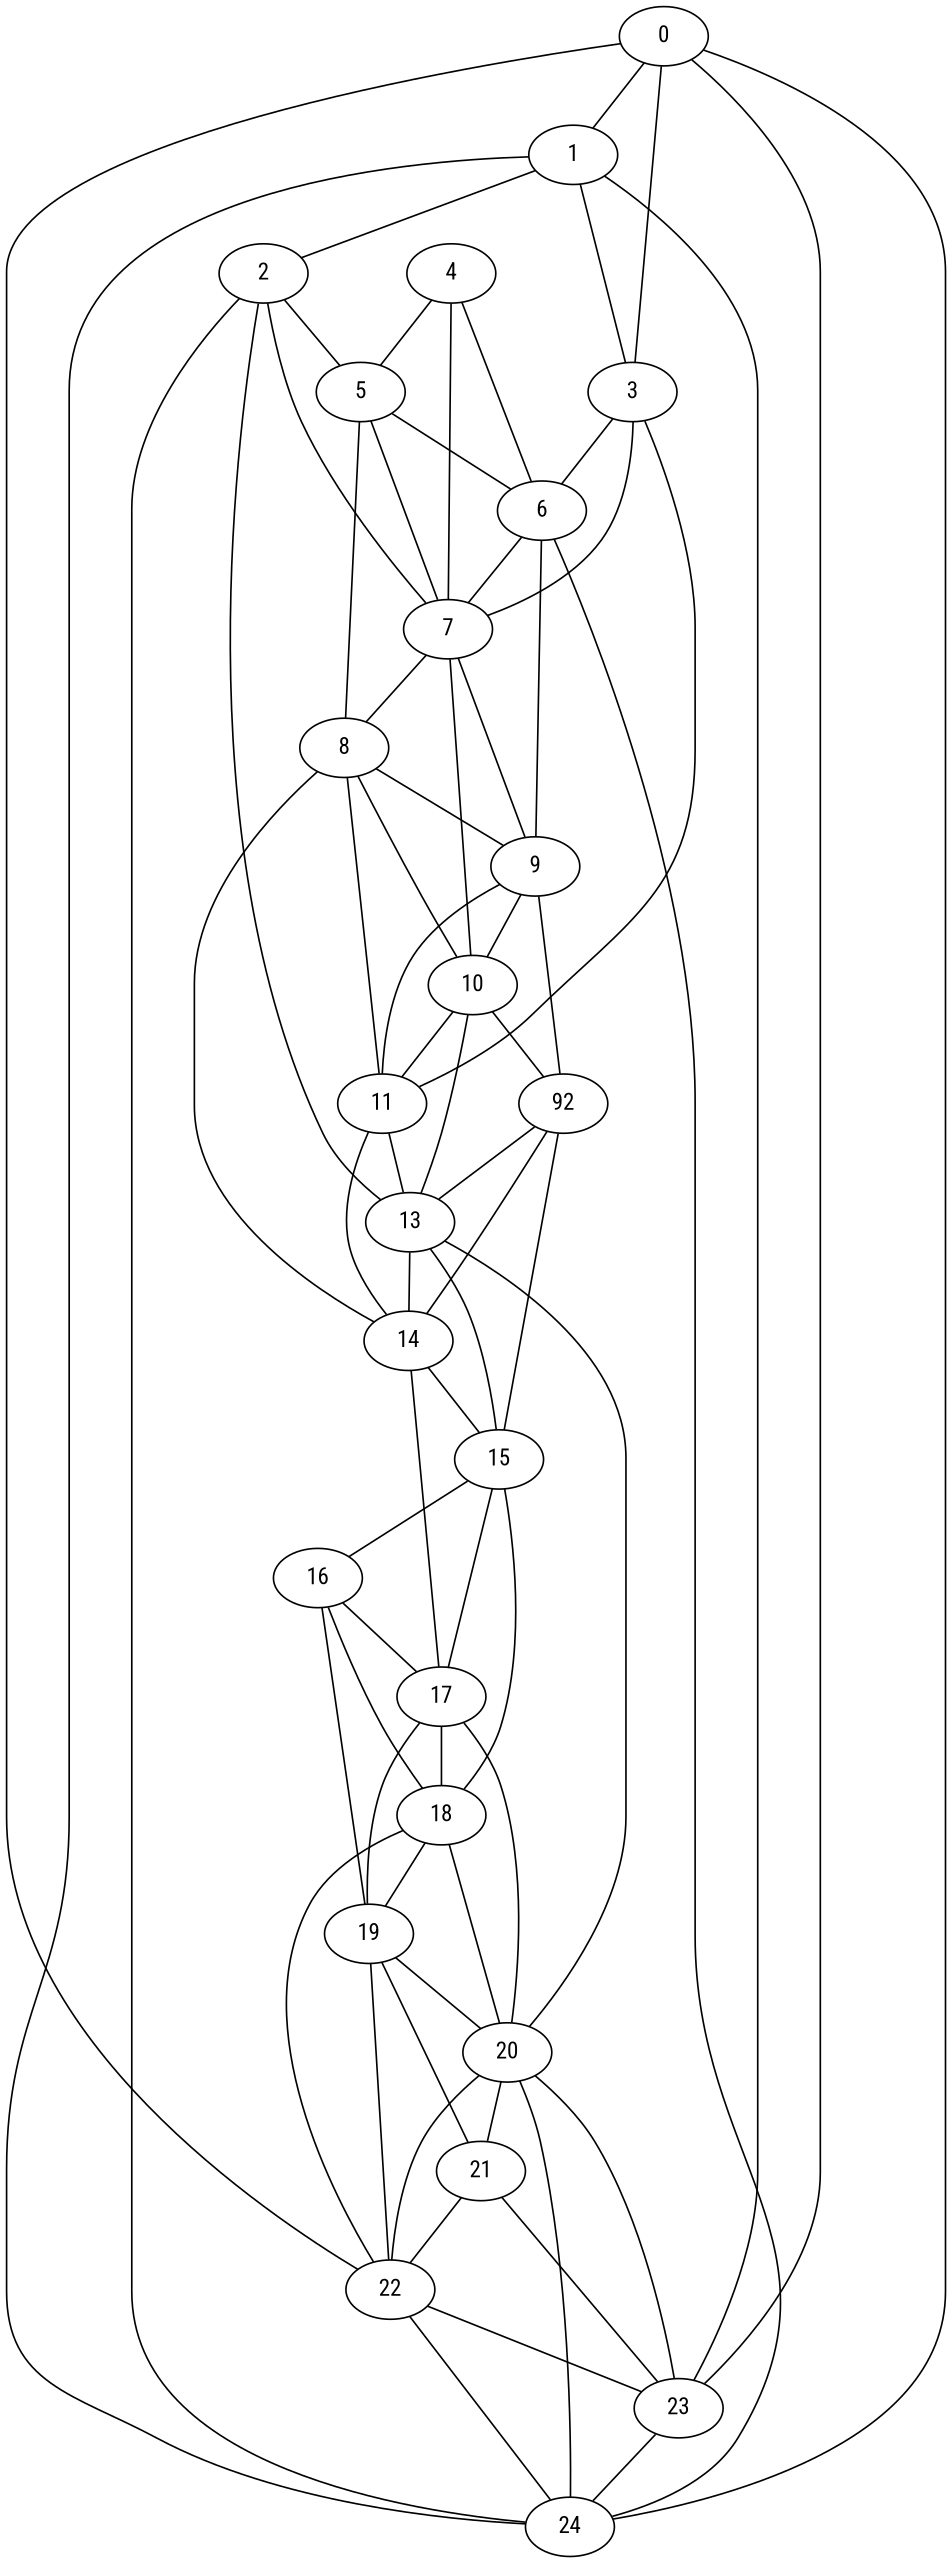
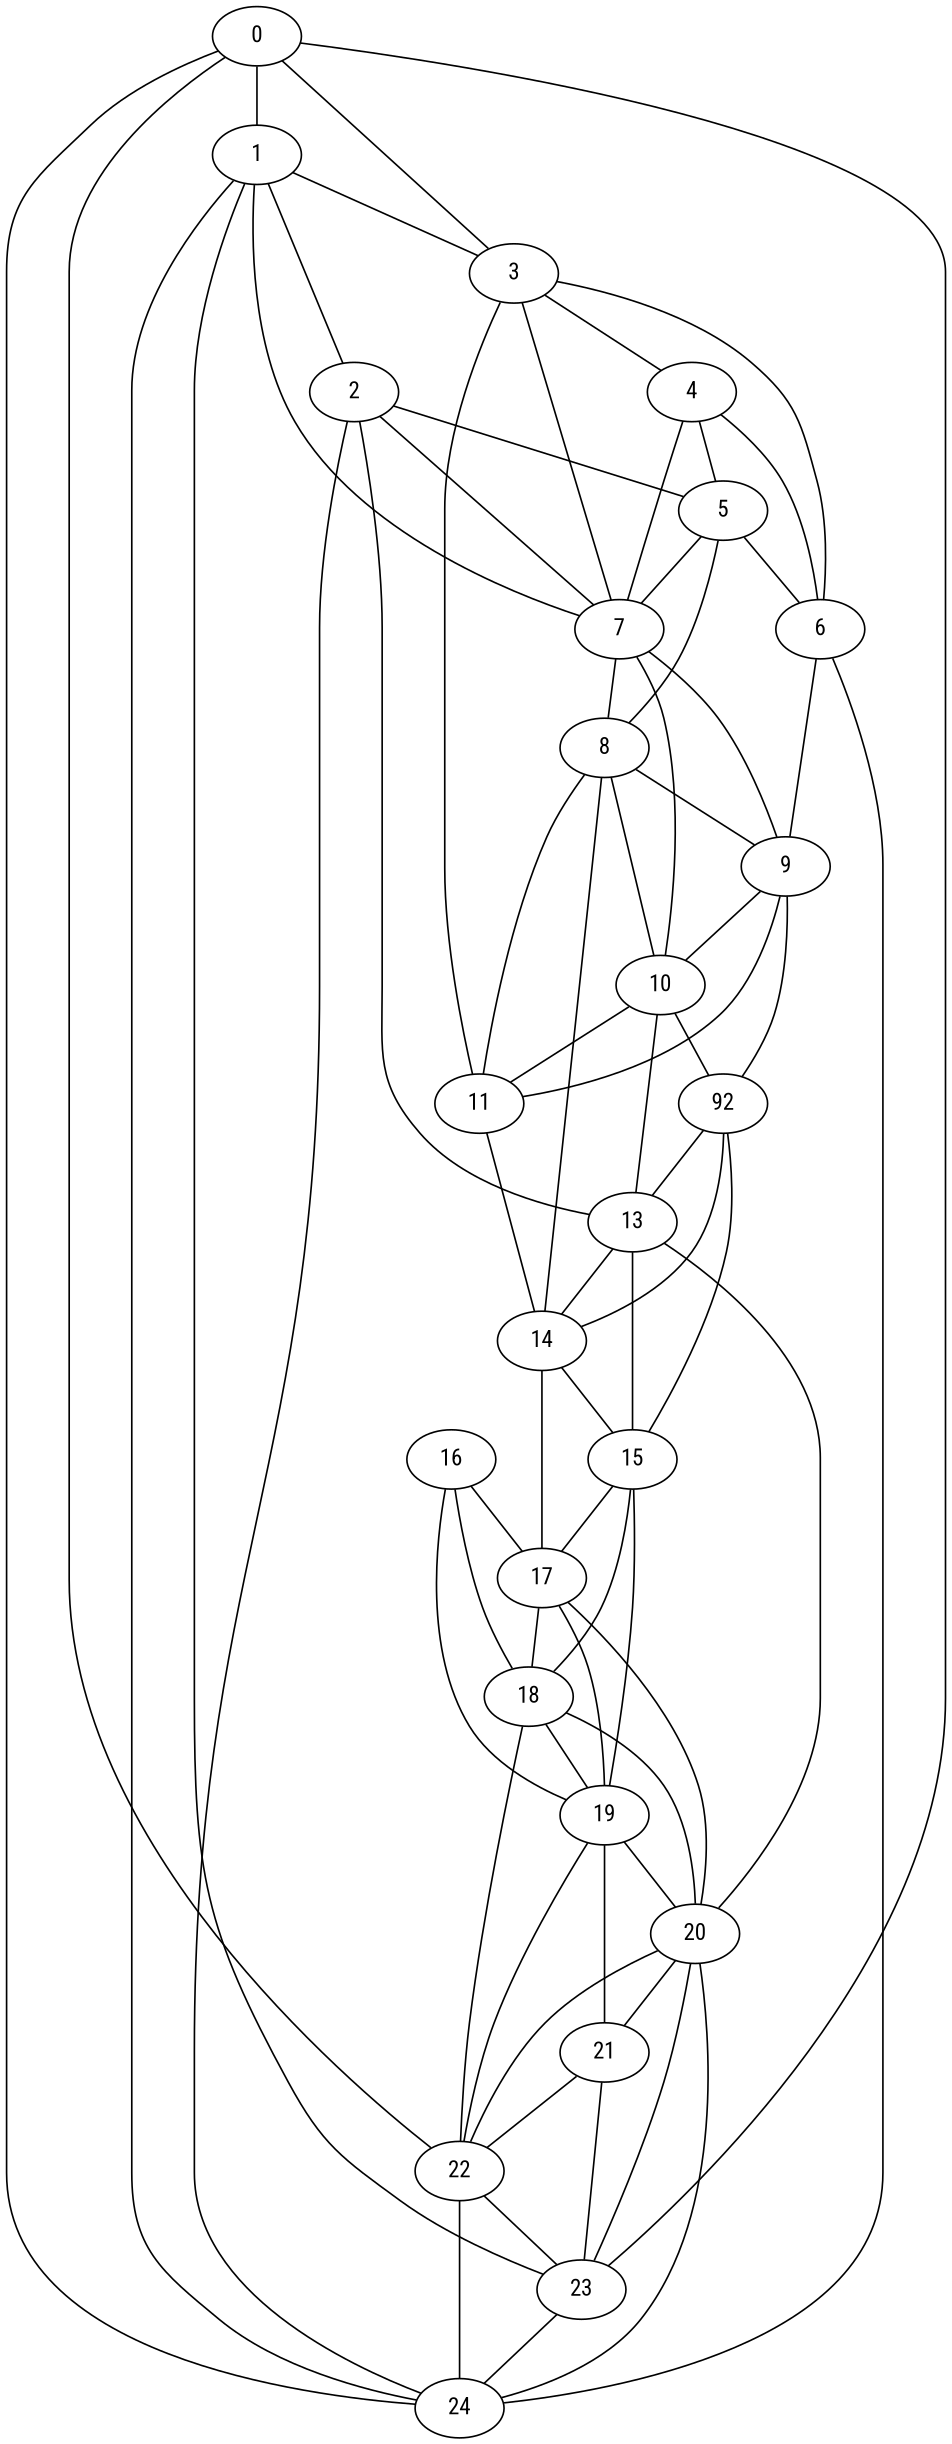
none -> (603, 333)
(495, 570) -> (327, 465)
(396, 1163) -> none
(408, 1519) -> (630, 1638)
